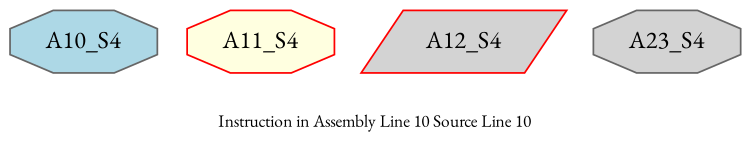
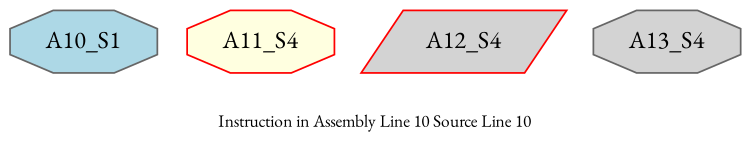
(84, 42) -> (84, 42)
(667, 42) -> (667, 42)
